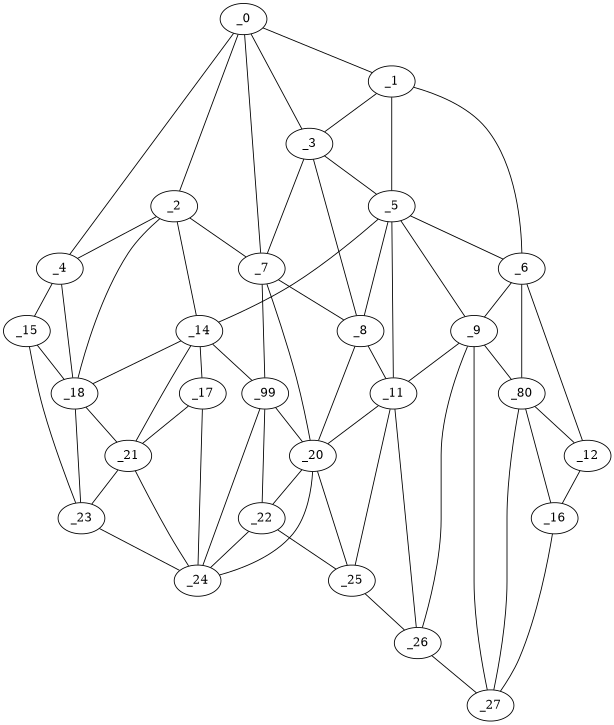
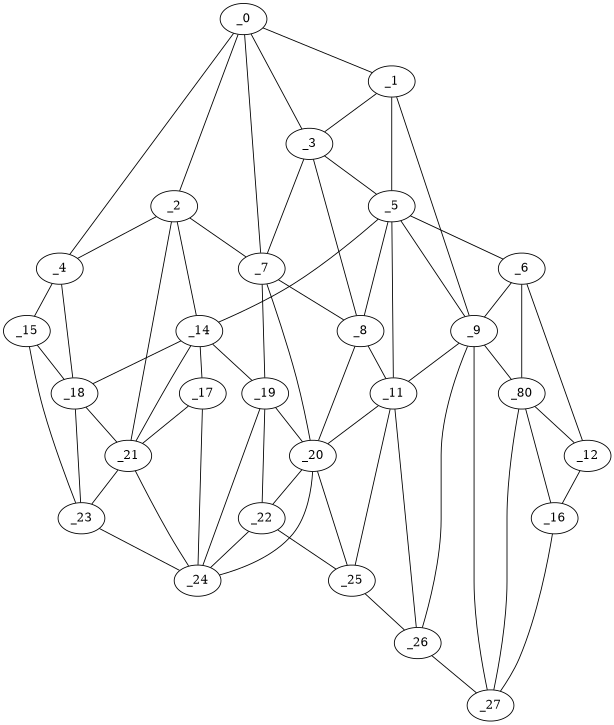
(499, 148) -> (433, 206)
(108, 292) -> (151, 331)
(265, 393) -> (265, 393)
